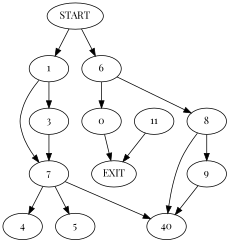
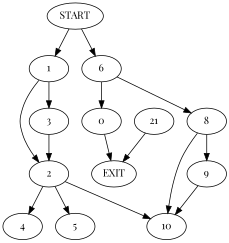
(154, 121) -> (154, 121)
(49, 174) -> (49, 174)
(167, 226) -> (167, 226)
